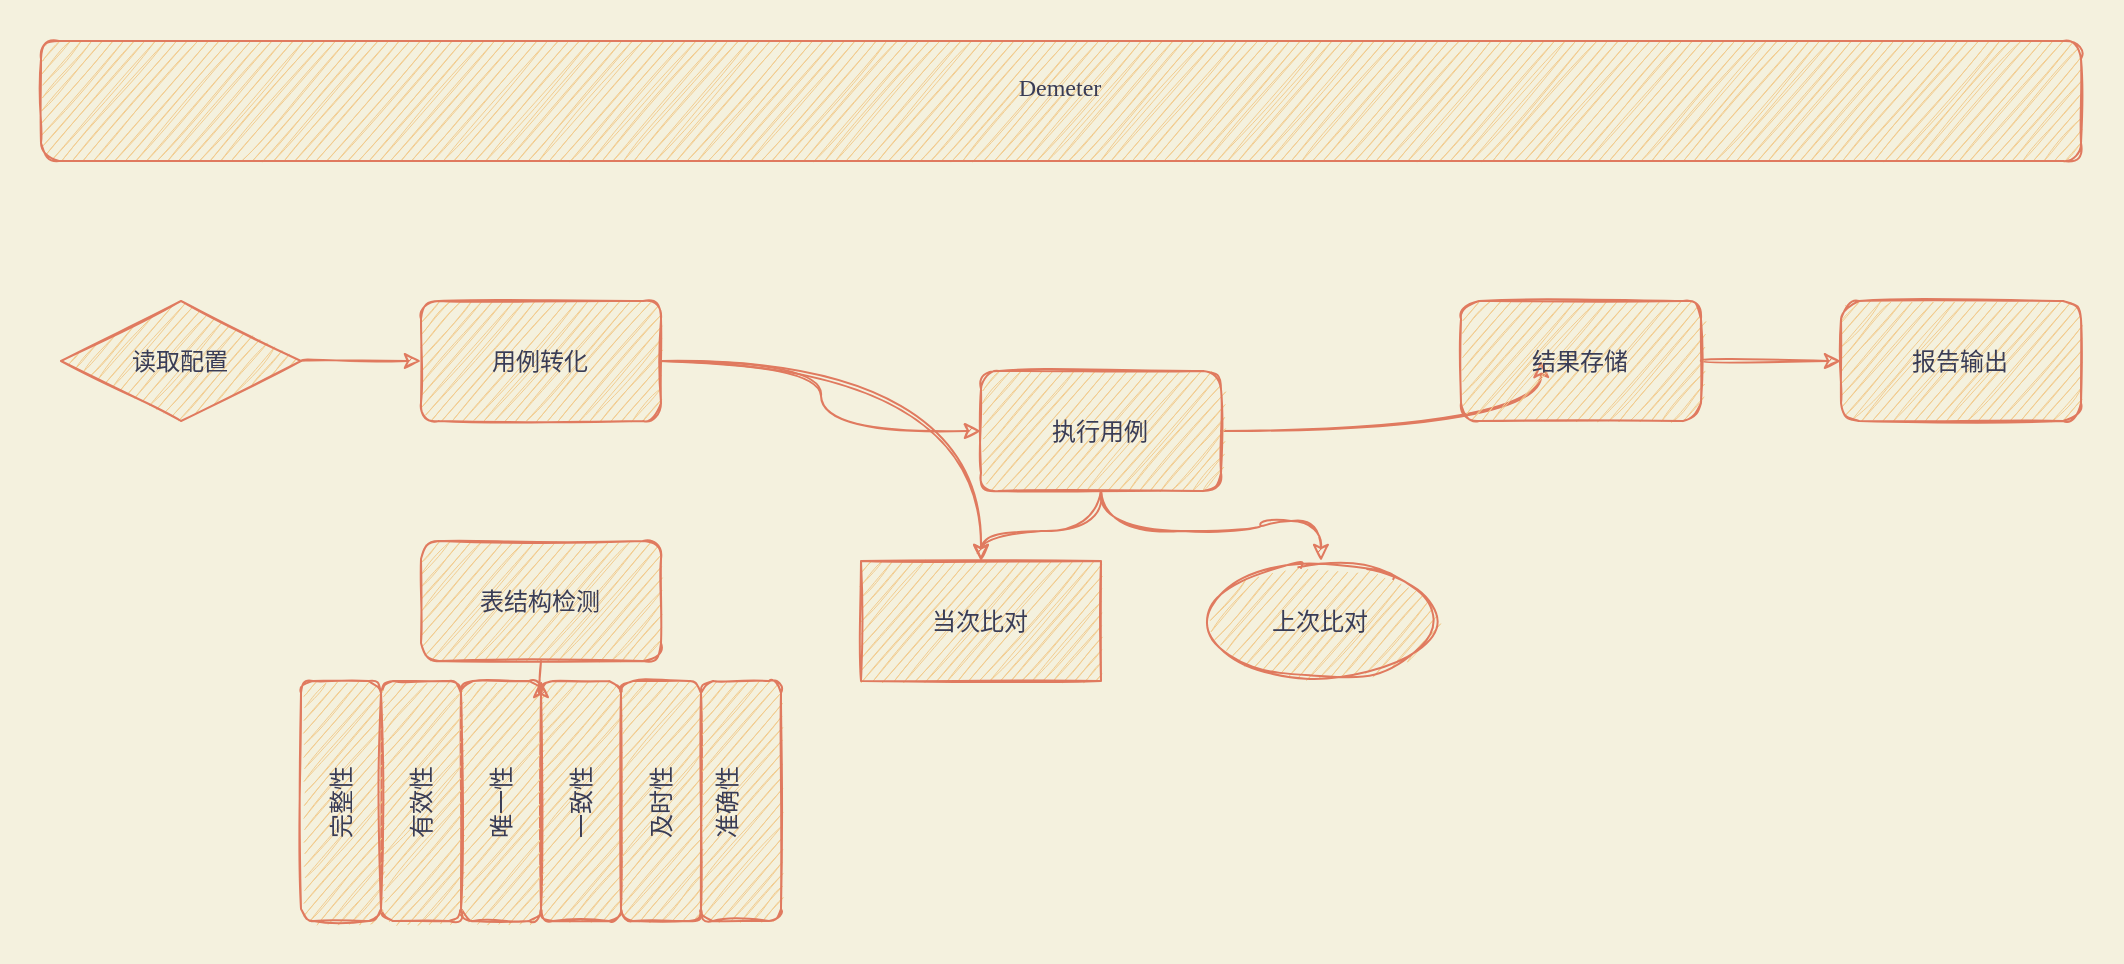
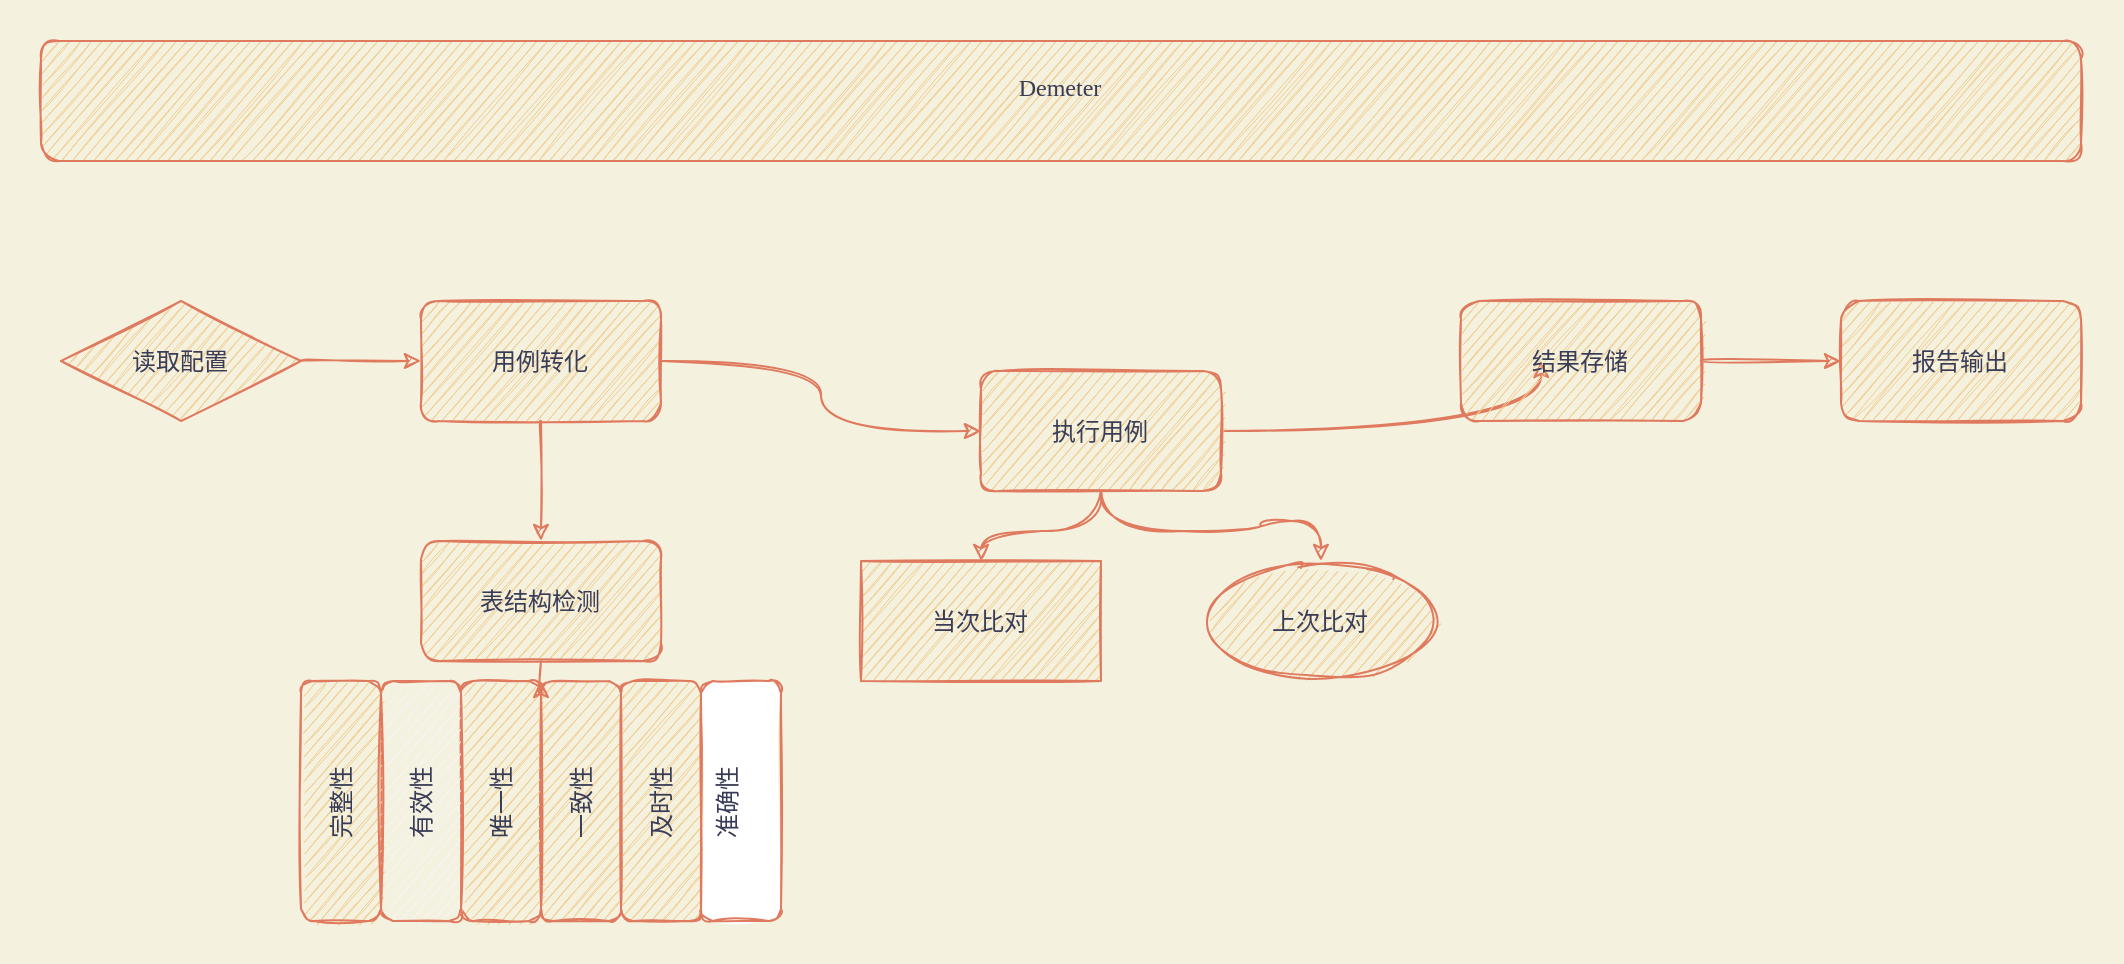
(869, 392) -> (541, 476)
(421, 801) -> (421, 801)
(741, 801) -> (741, 801)
